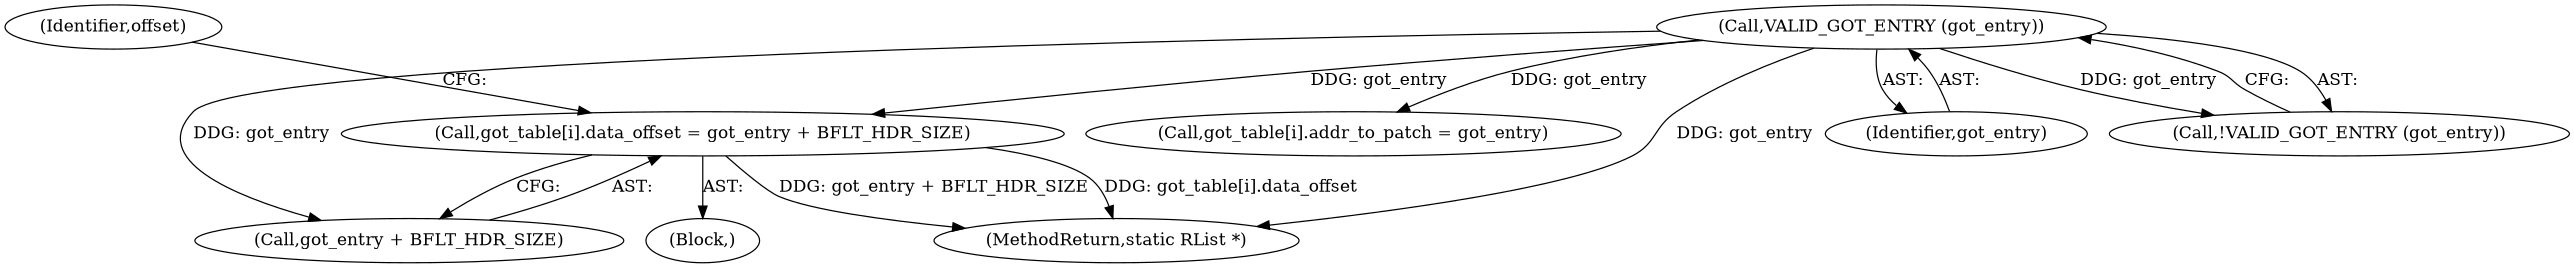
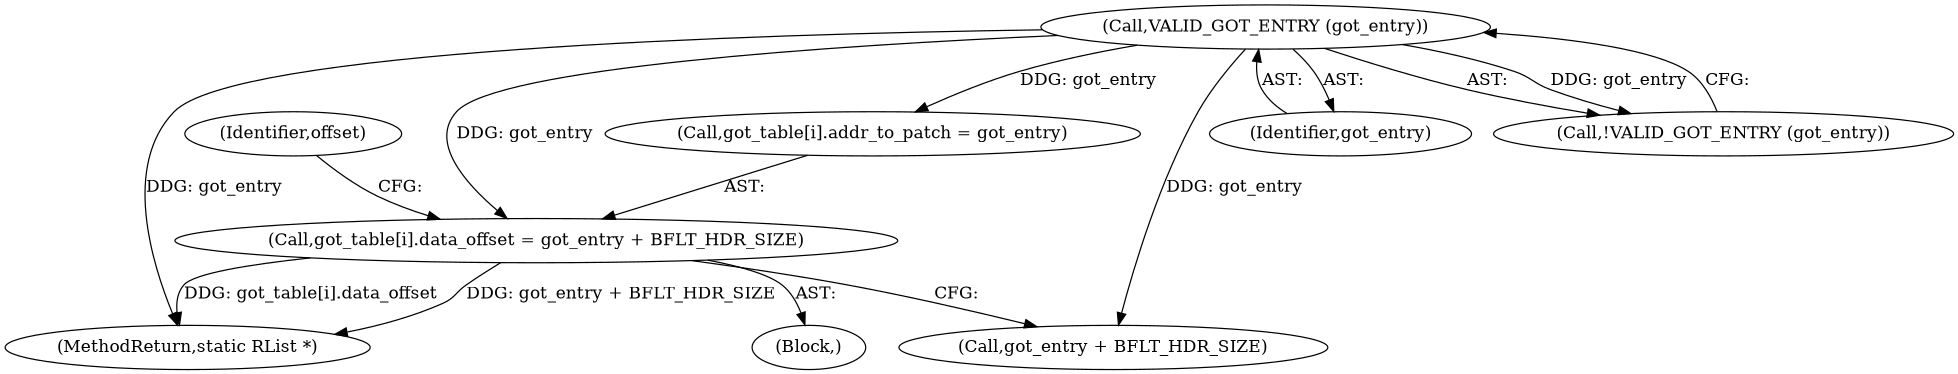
(571, 195) -> (711, 185)
